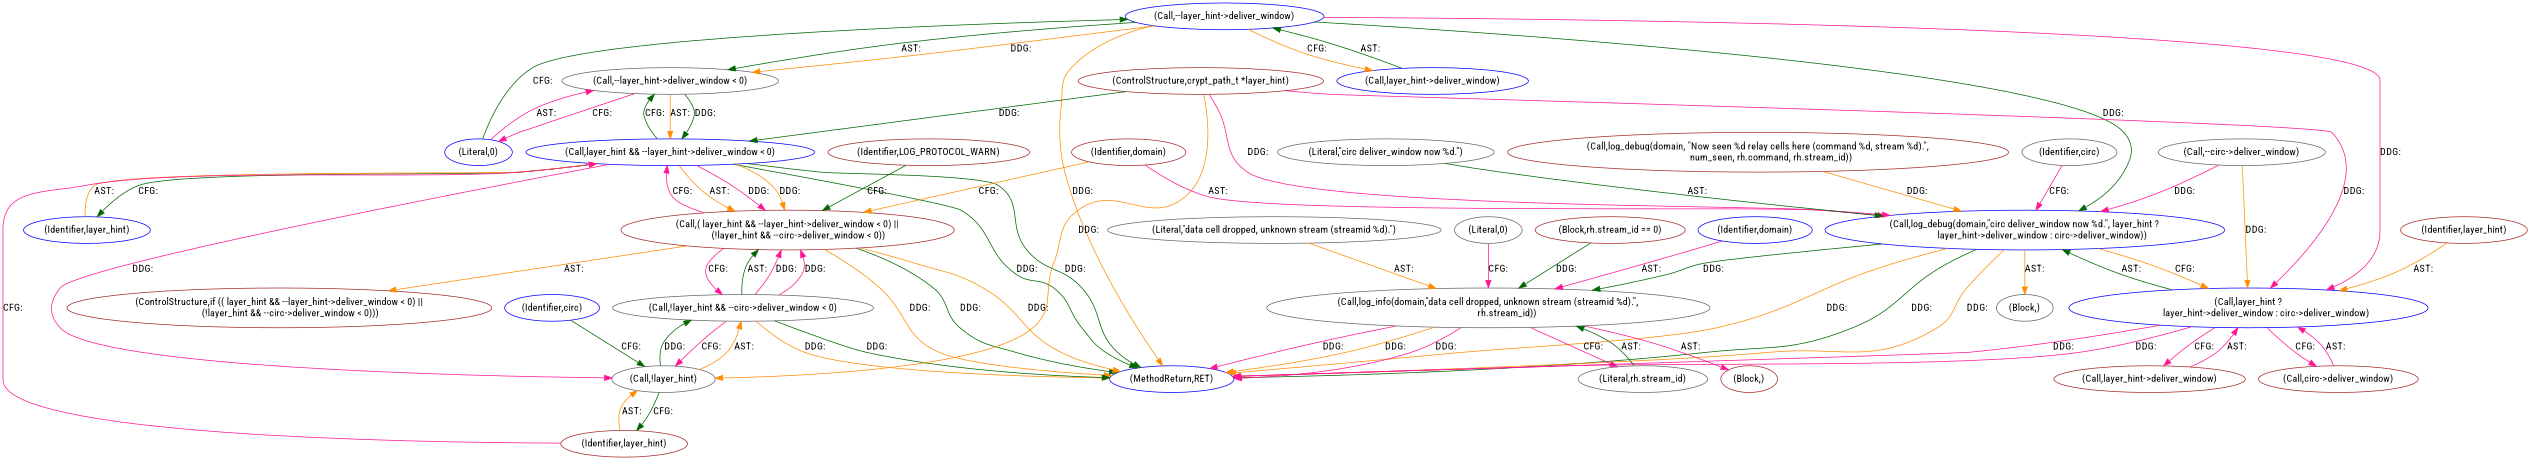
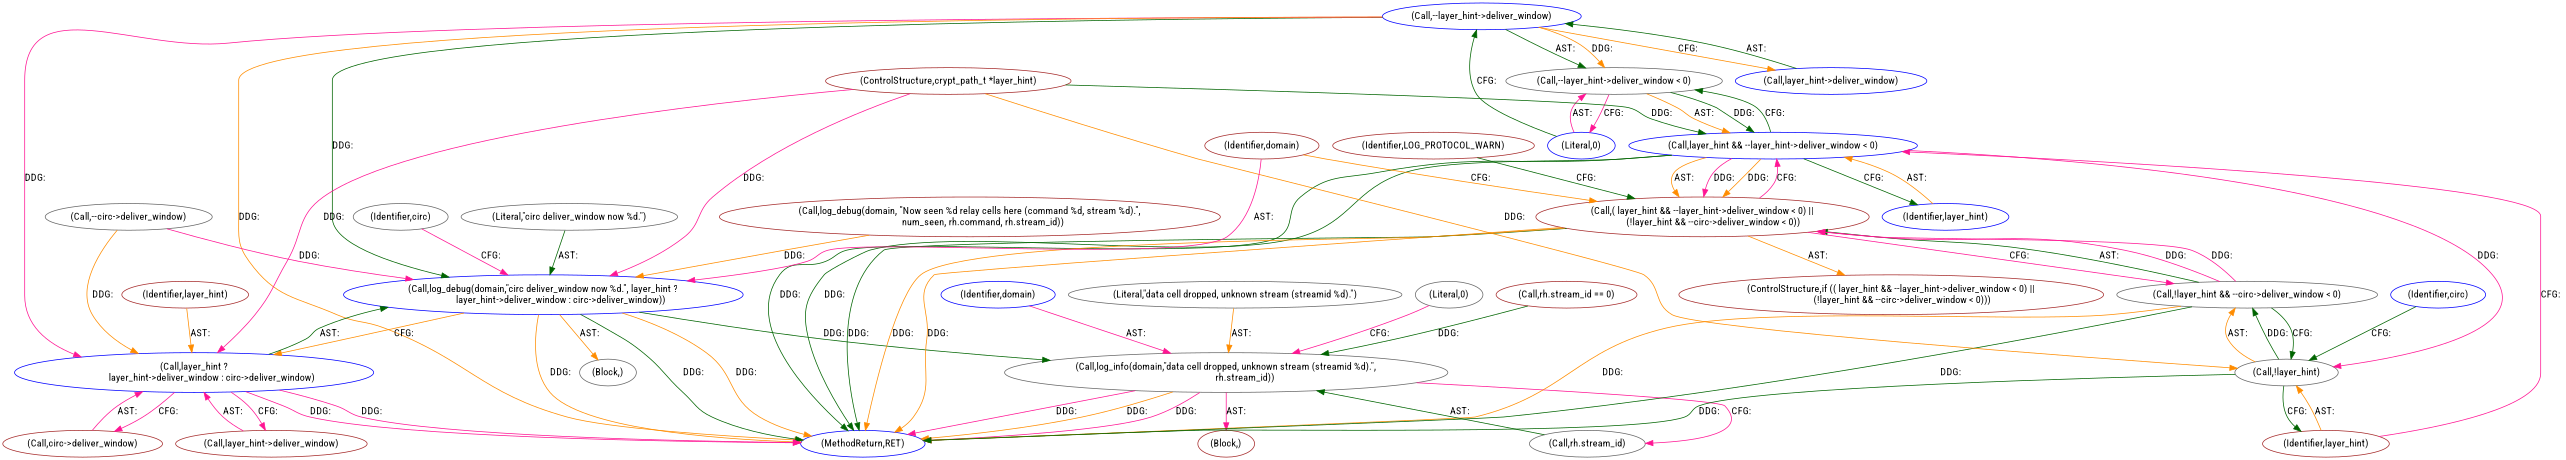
(1610, 230) -> (1567, 295)
(703, 340) -> (2289, 326)
(1643, 379) -> (1587, 444)
none -> (1586, 427)
